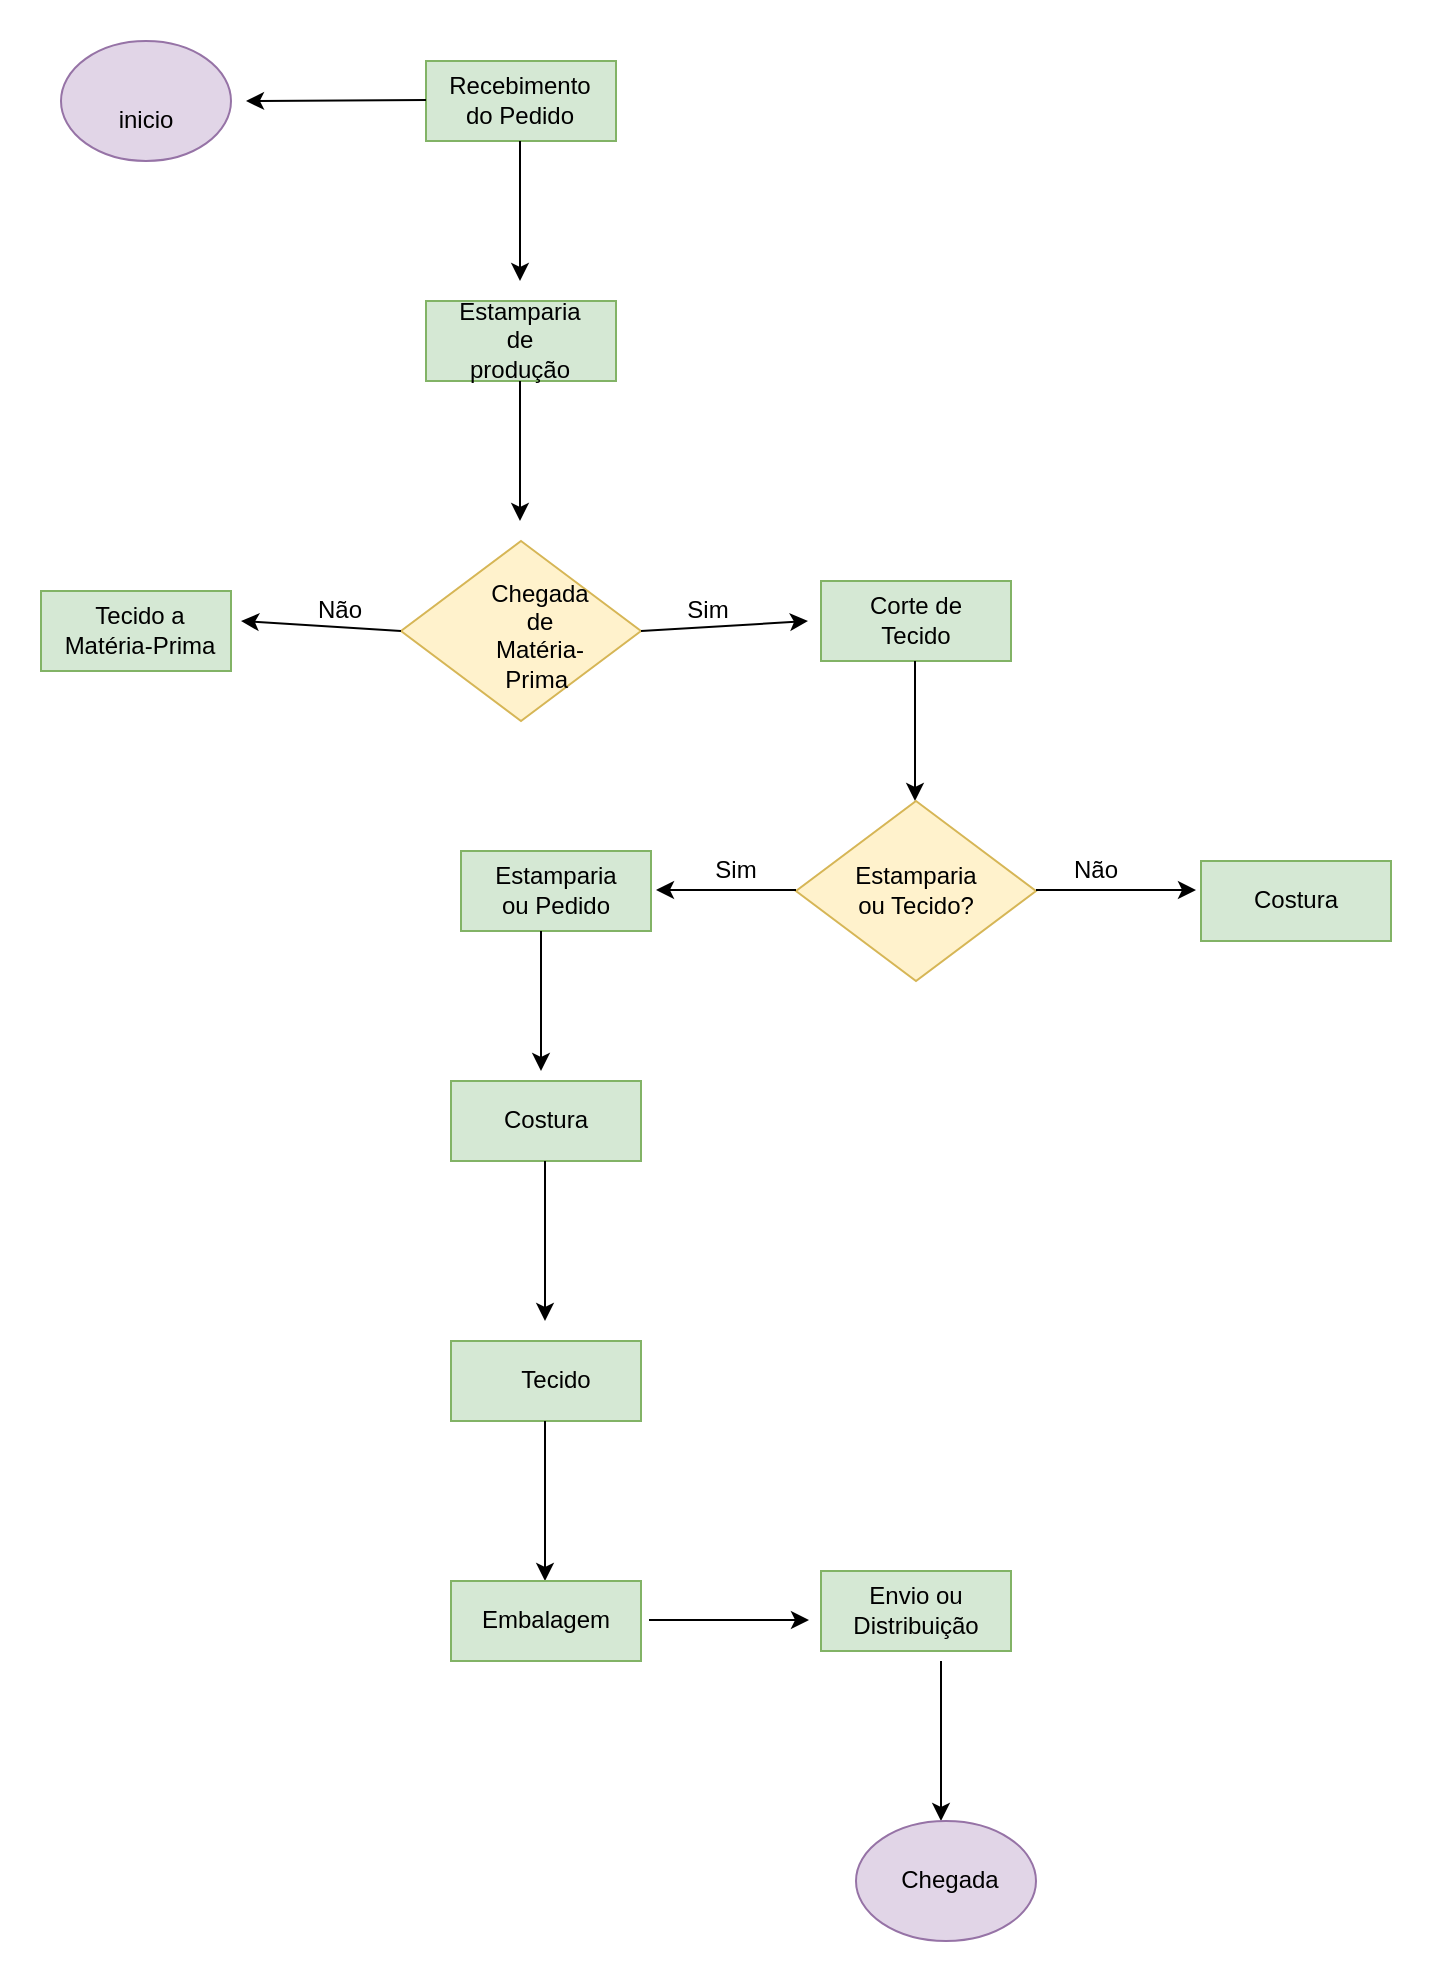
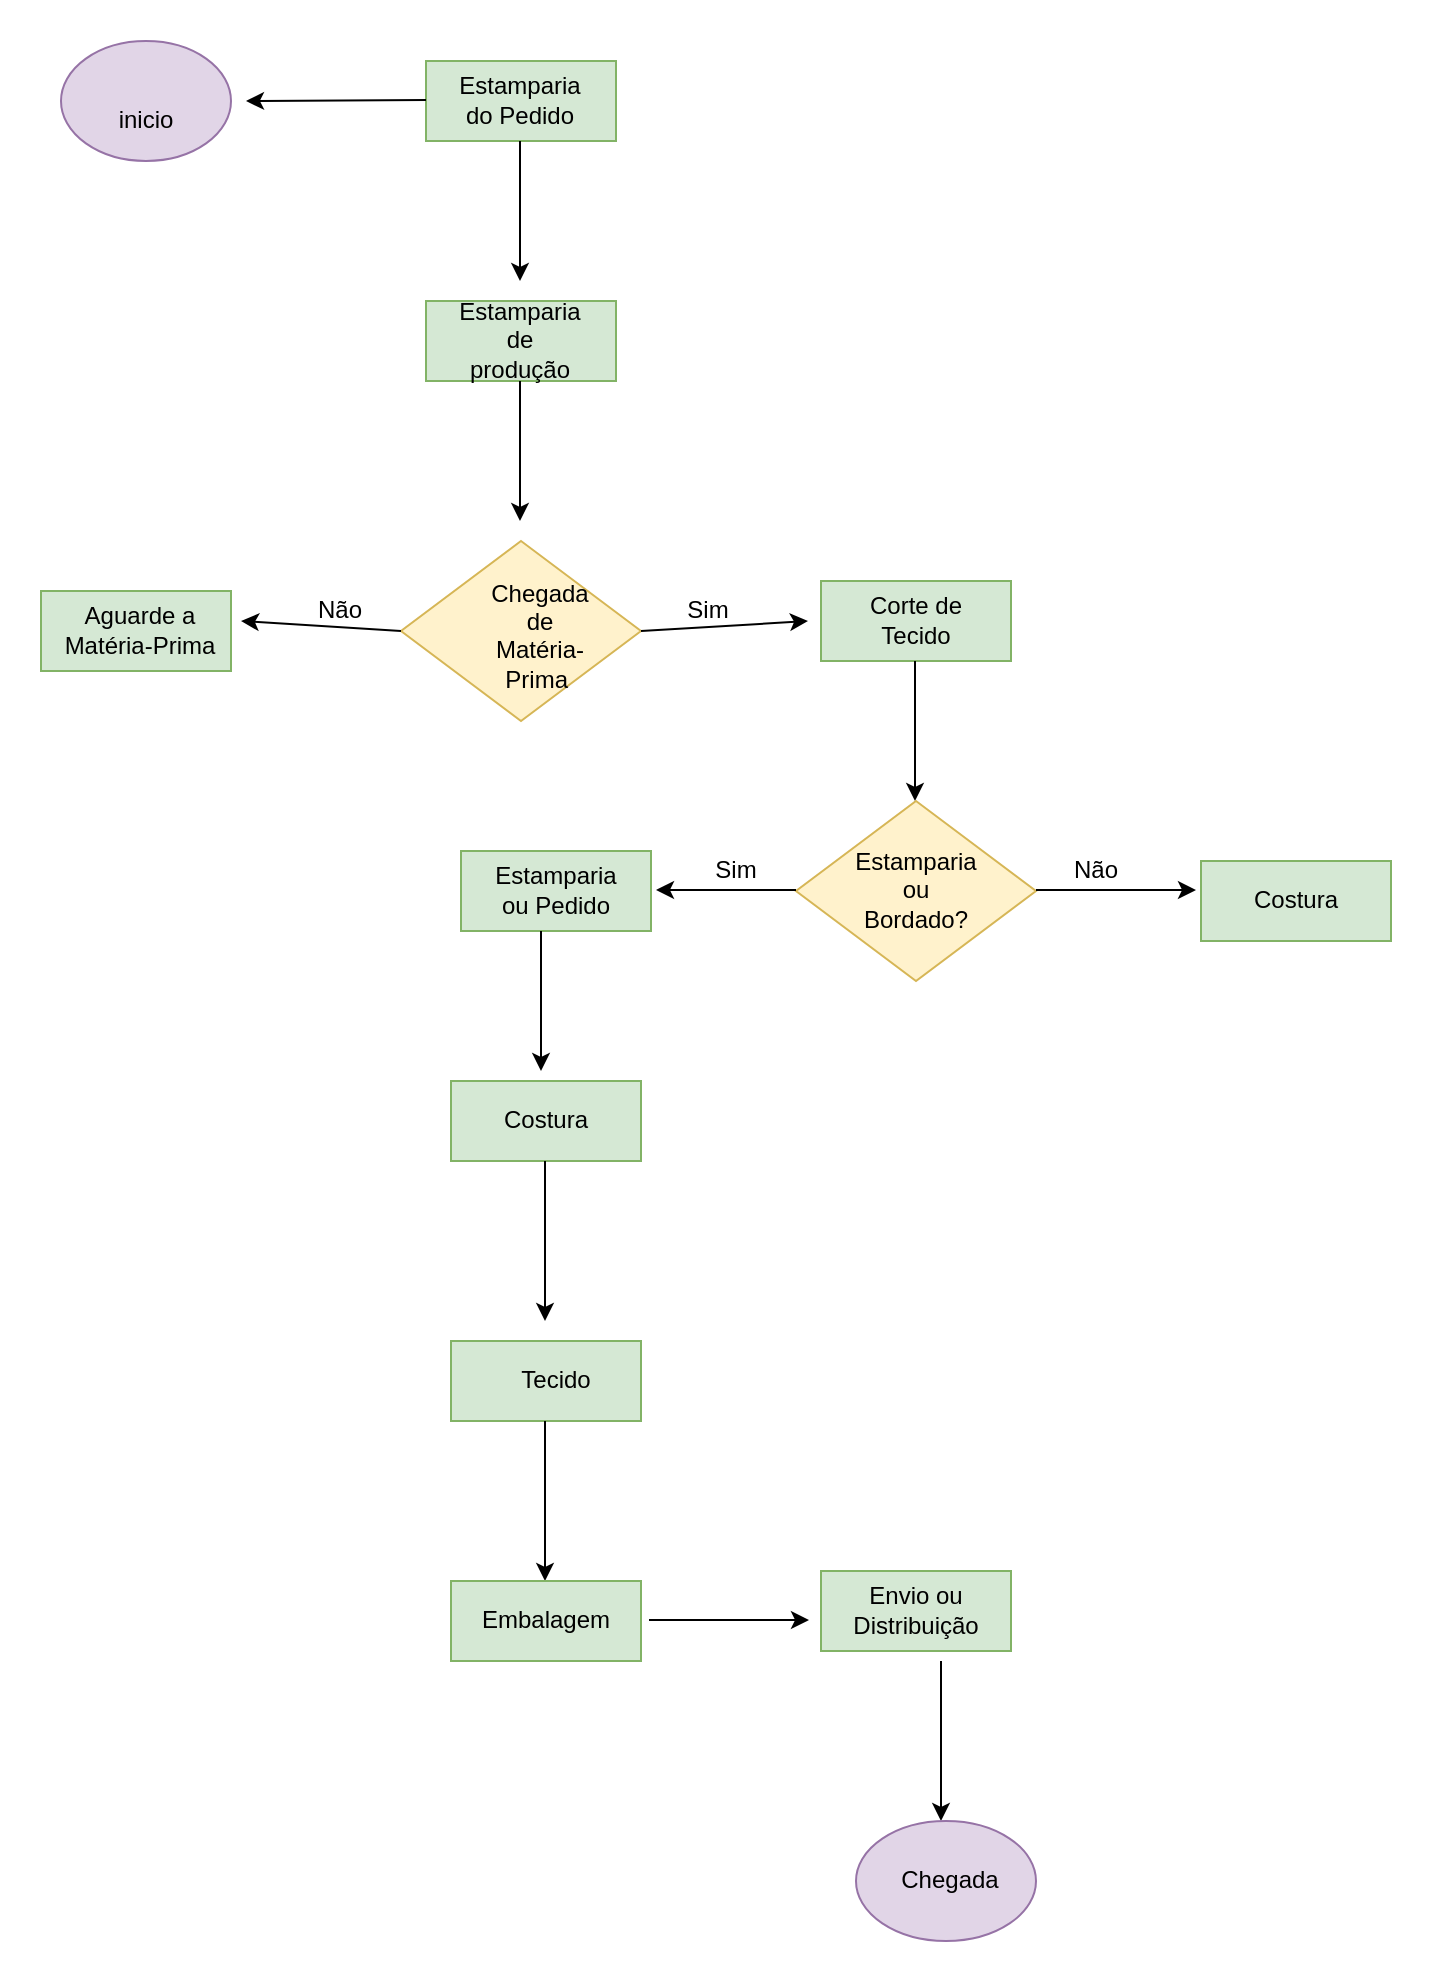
(521, 101) -> (521, 101)
(141, 631) -> (141, 631)
(917, 891) -> (917, 891)
